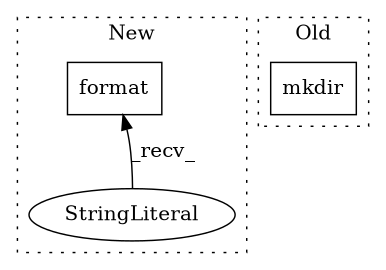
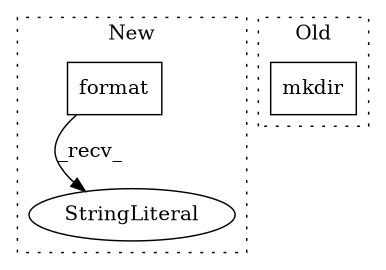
(131, 159) -> (55, 148)
